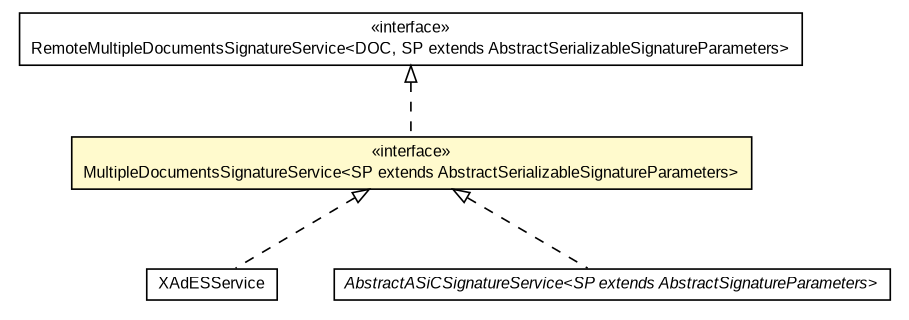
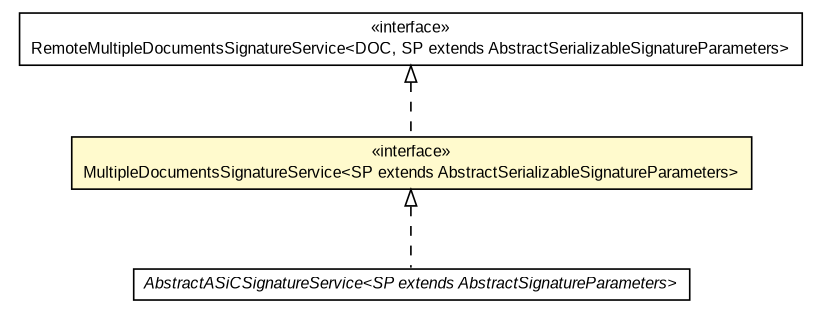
(212, 284) -> none
